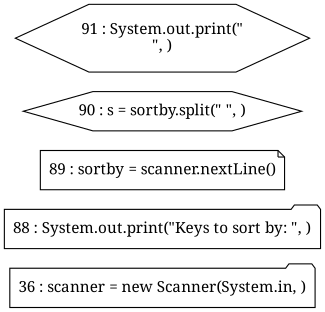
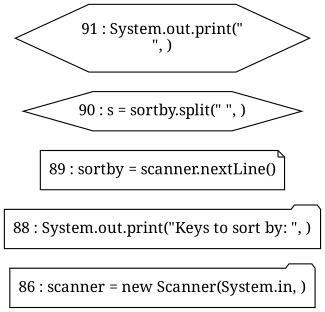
(162, 288) -> (162, 288)
